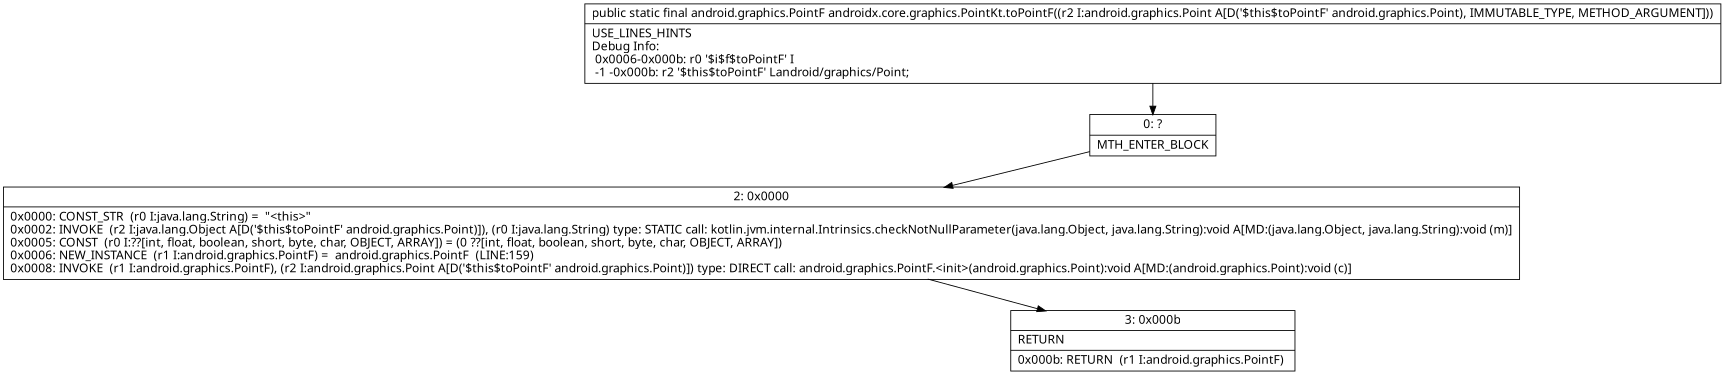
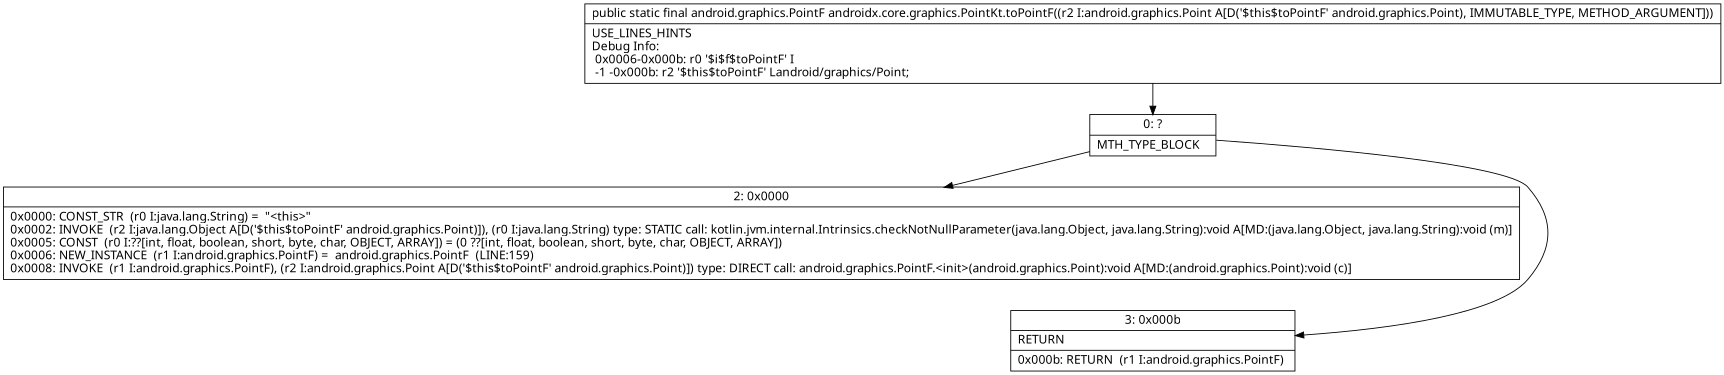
(1153, 145) -> (1149, 145)
(983, 294) -> (1534, 195)
